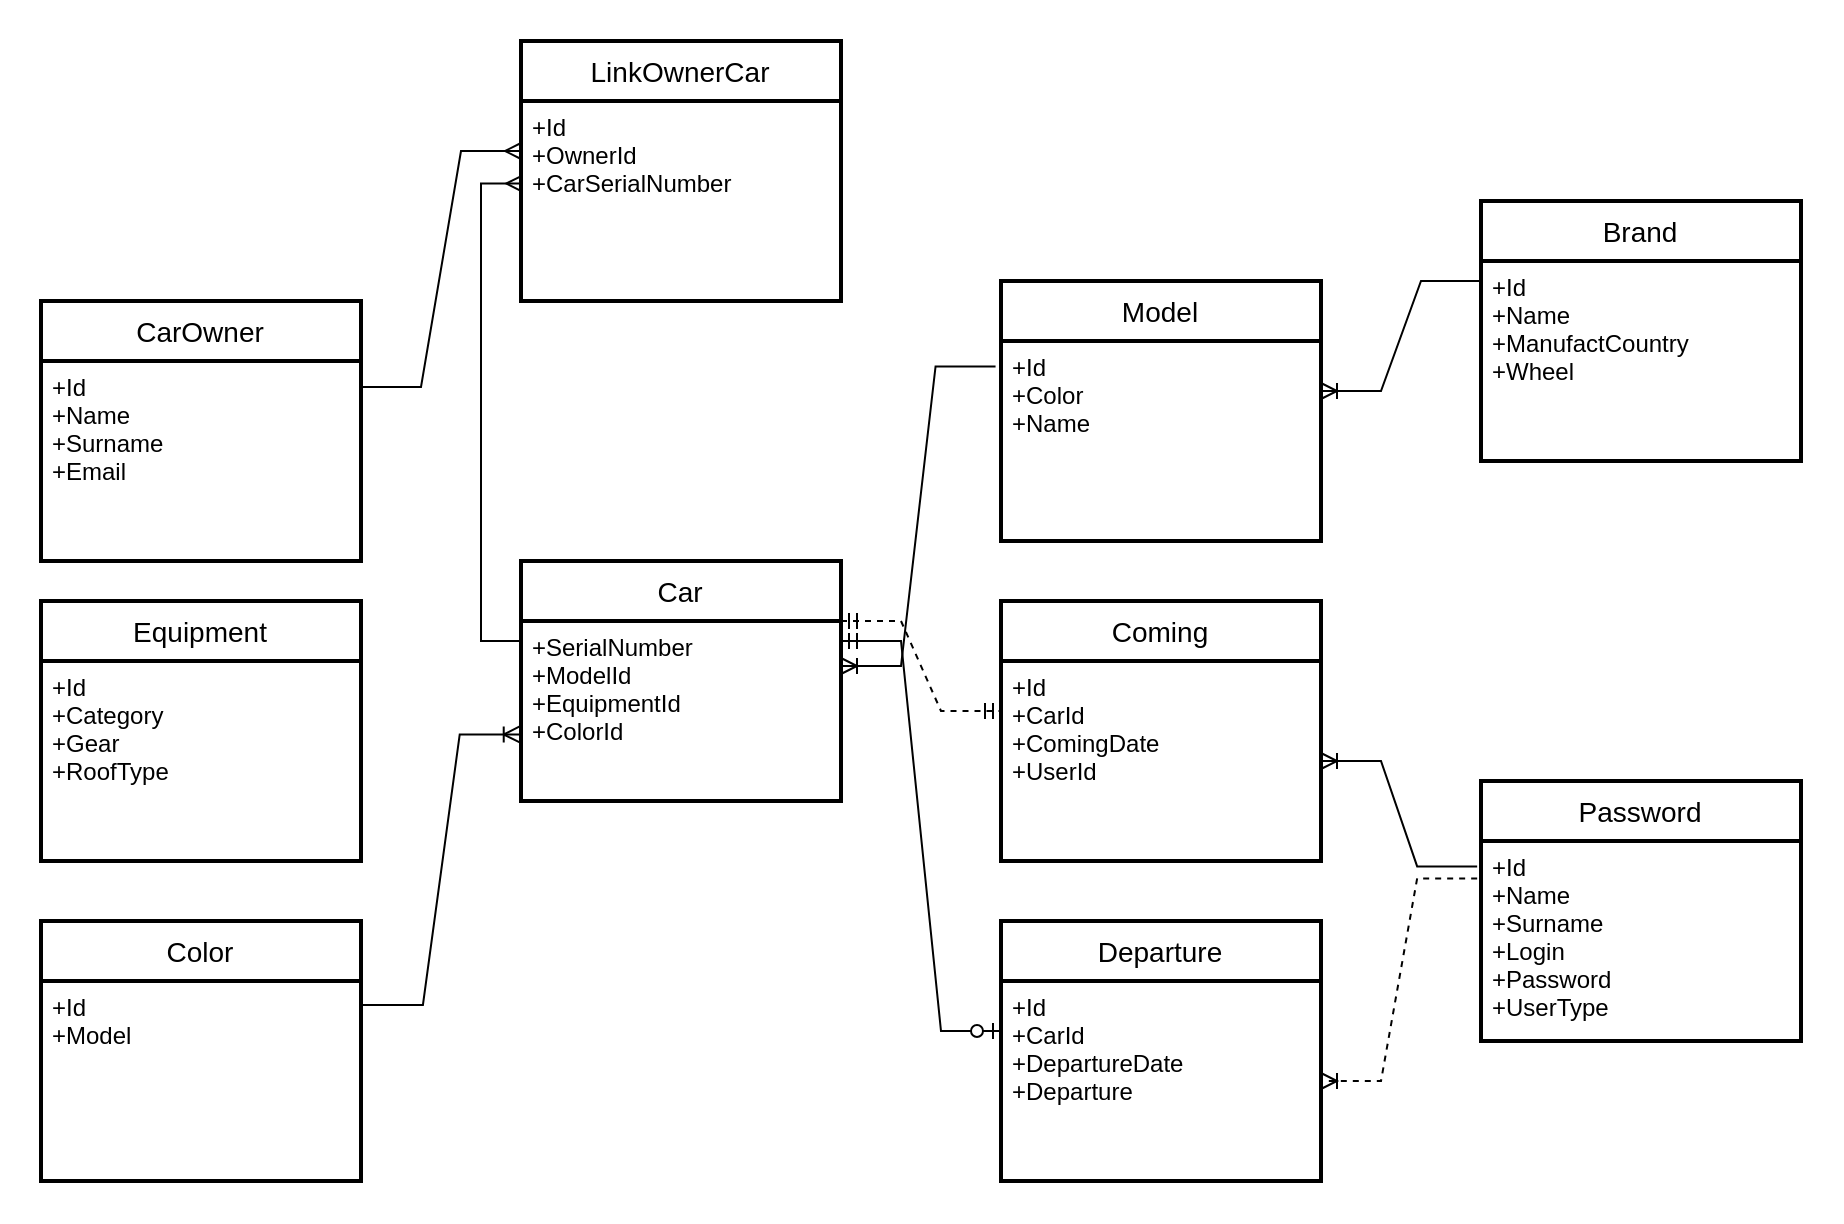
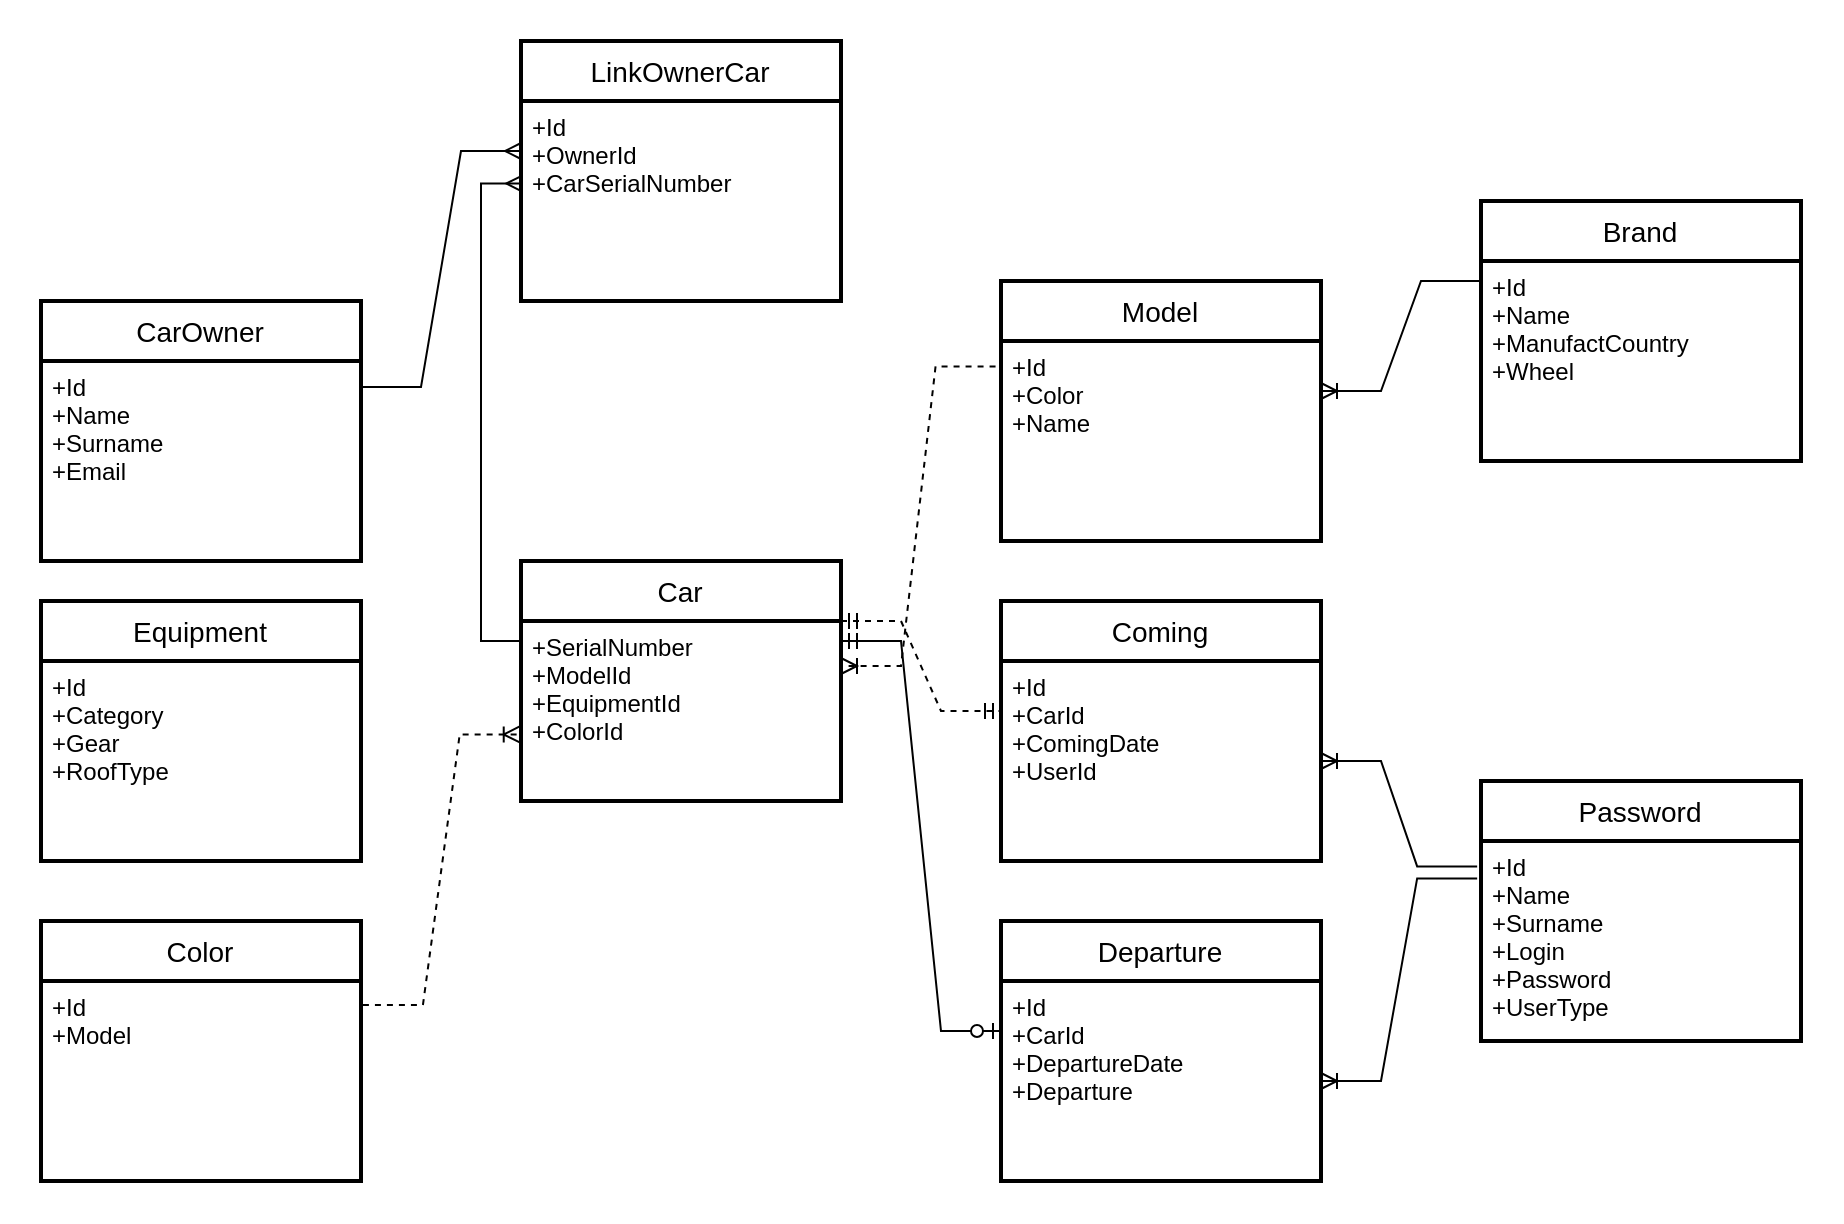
(924, 467) -> (924, 467)
(441, 869) -> (441, 869)
(1399, 980) -> (1399, 980)
